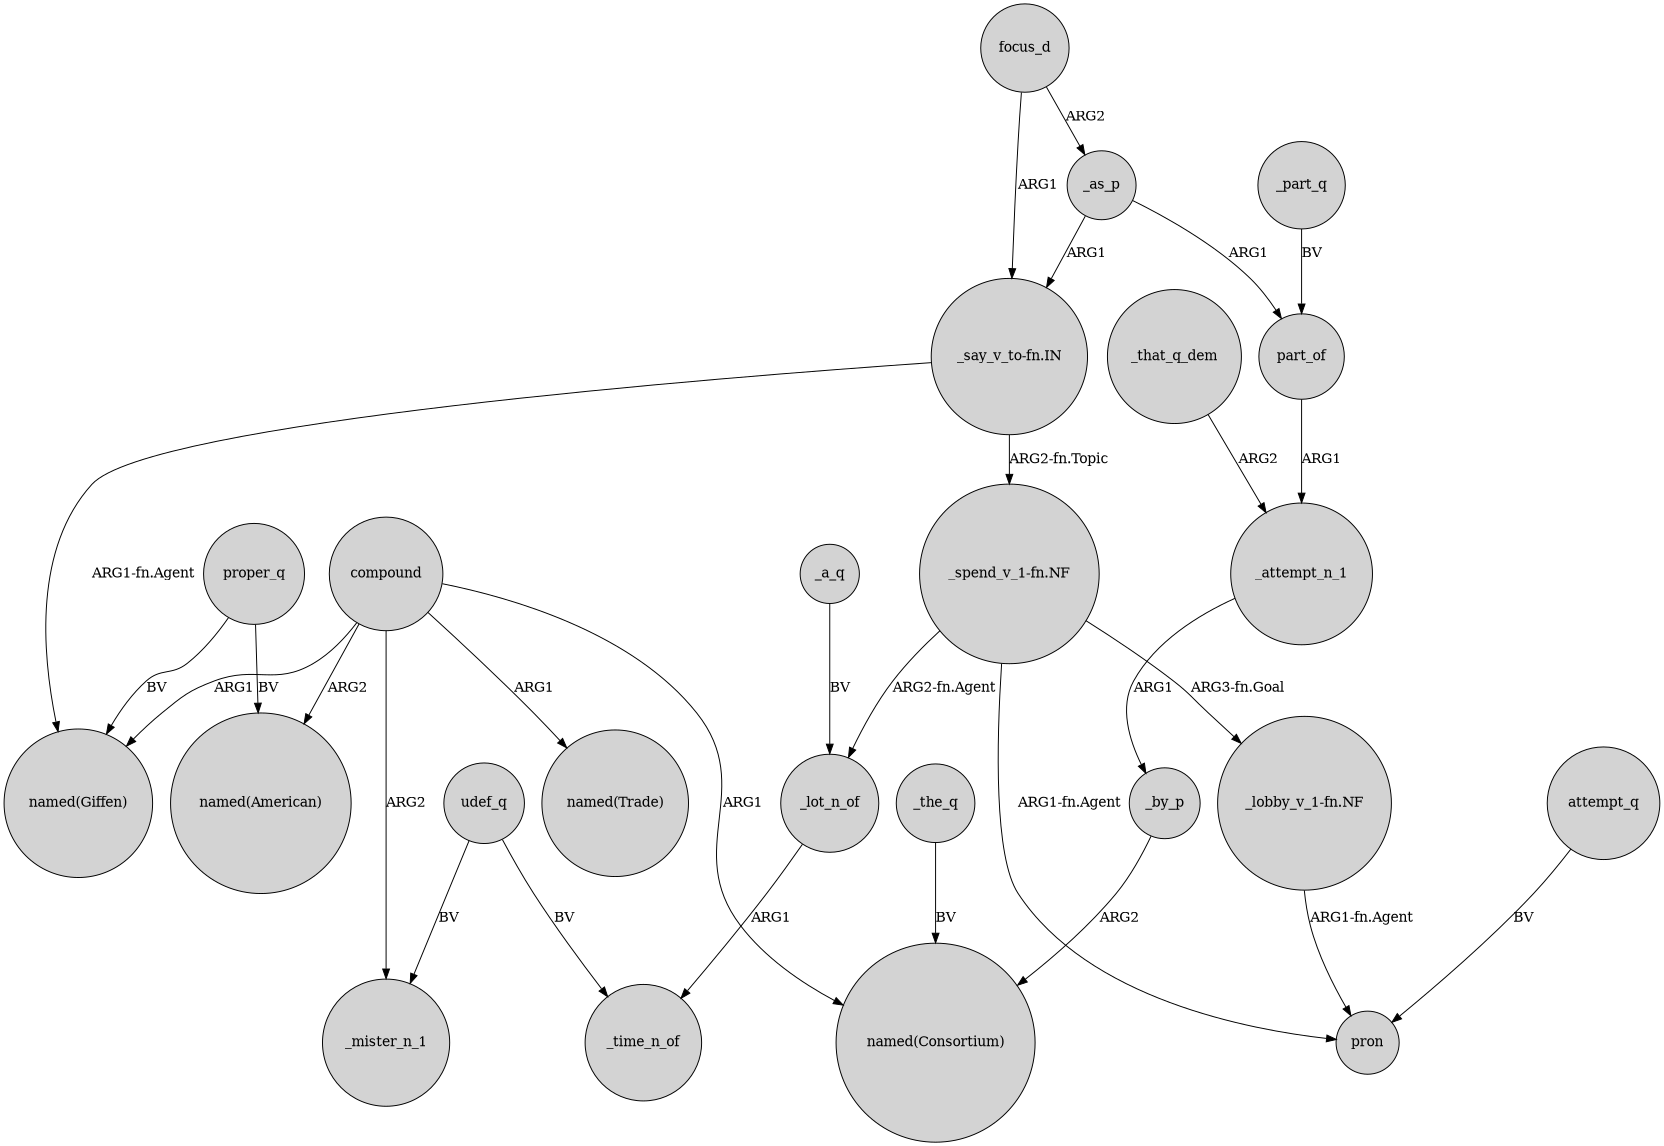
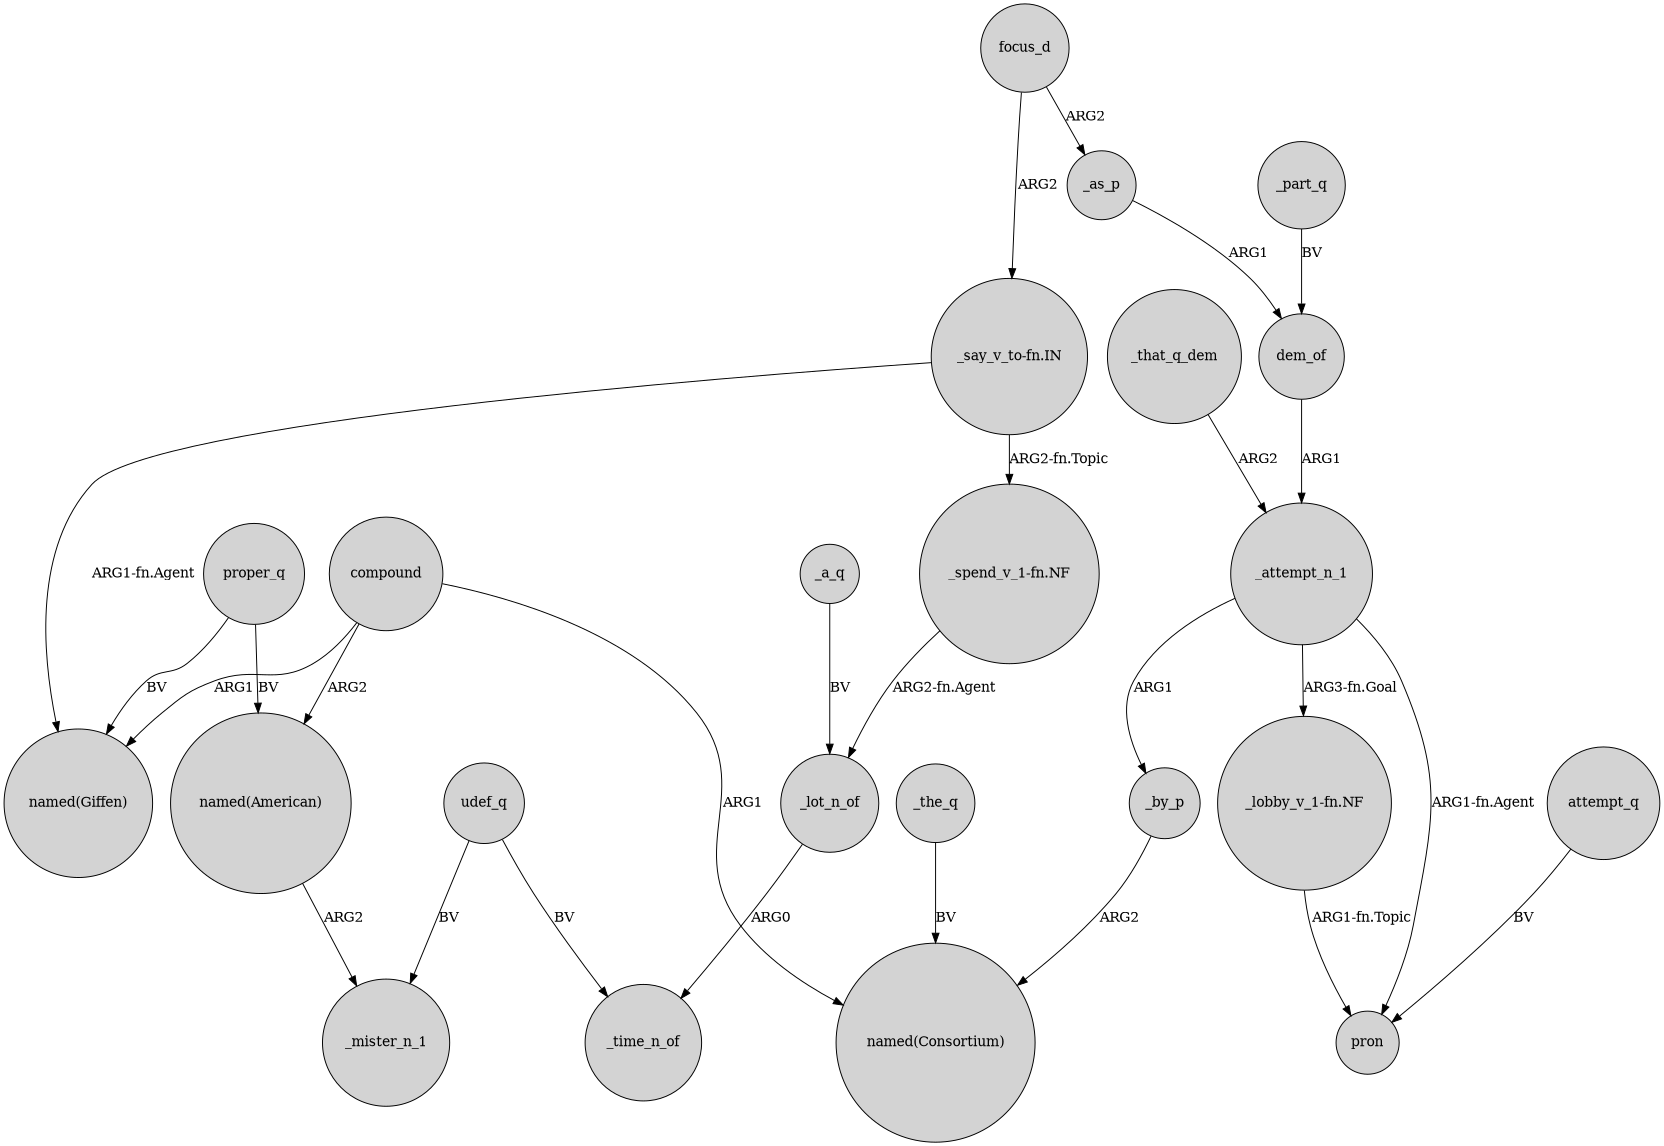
(1038, 185) -> (1038, 185)
(1068, 247) -> none
(1302, 357) -> (1302, 357)
(1164, 674) -> (1303, 675)
(386, 800) -> (327, 930)
(615, 803) -> none
(771, 918) -> (771, 918)
(1362, 918) -> (1362, 918)
(1057, 937) -> (1431, 806)
